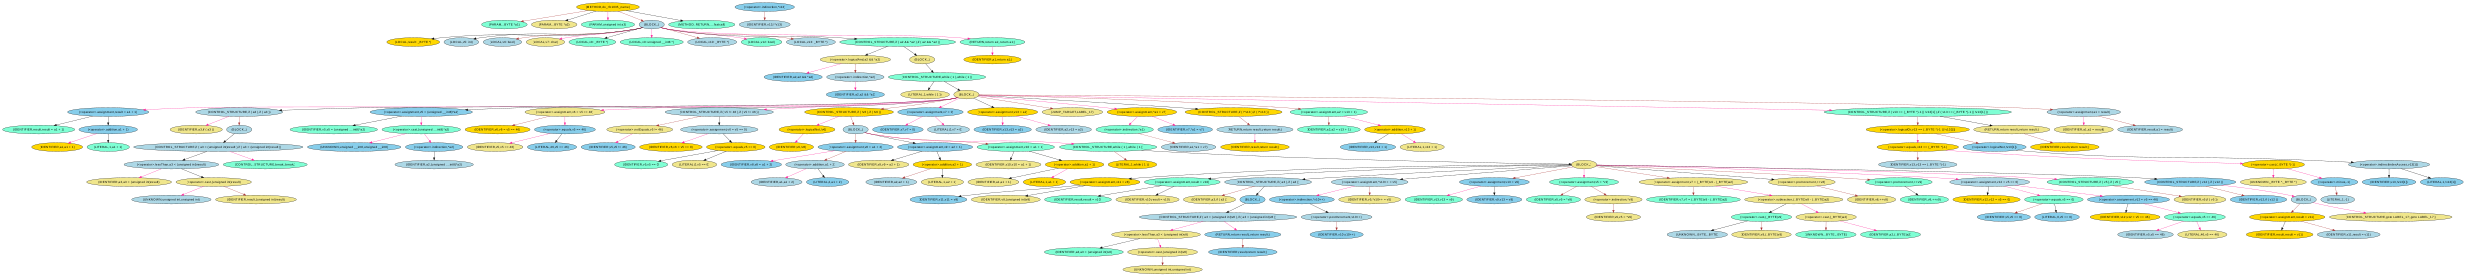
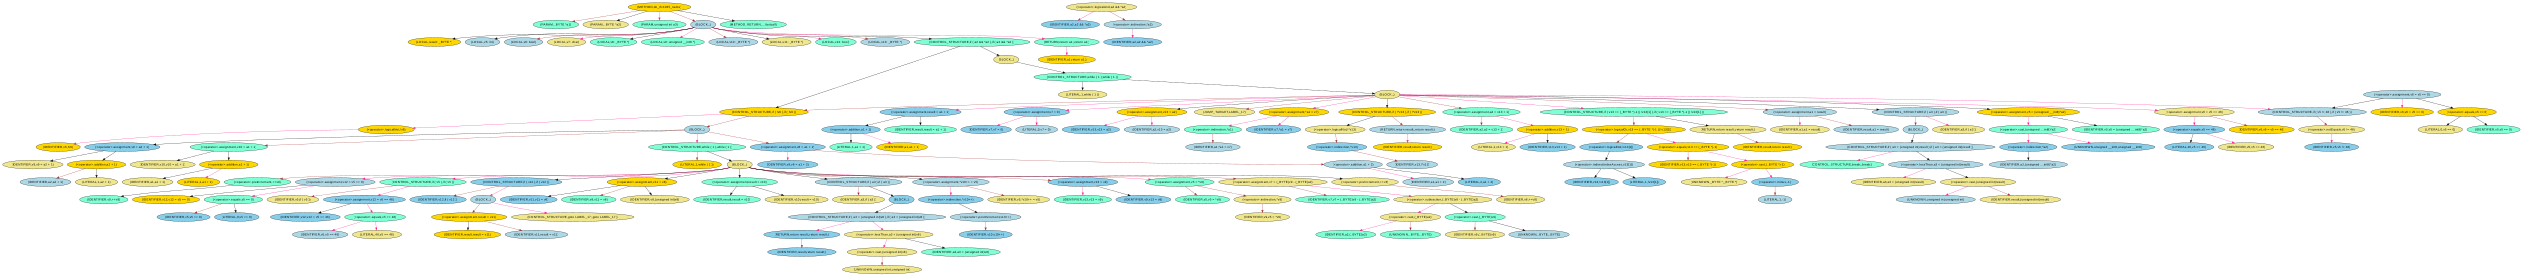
none -> (787, 42)
(878, 50) -> (869, 77)
(421, 112) -> (2028, 112)
(719, 120) -> (2359, 103)
none -> (1335, 130)
(1918, 165) -> (1688, 165)
(2058, 191) -> (395, 190)
none -> (589, 200)
(2125, 217) -> (305, 217)
